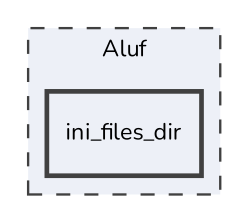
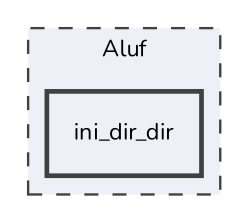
(124, 134) -> (124, 134)
